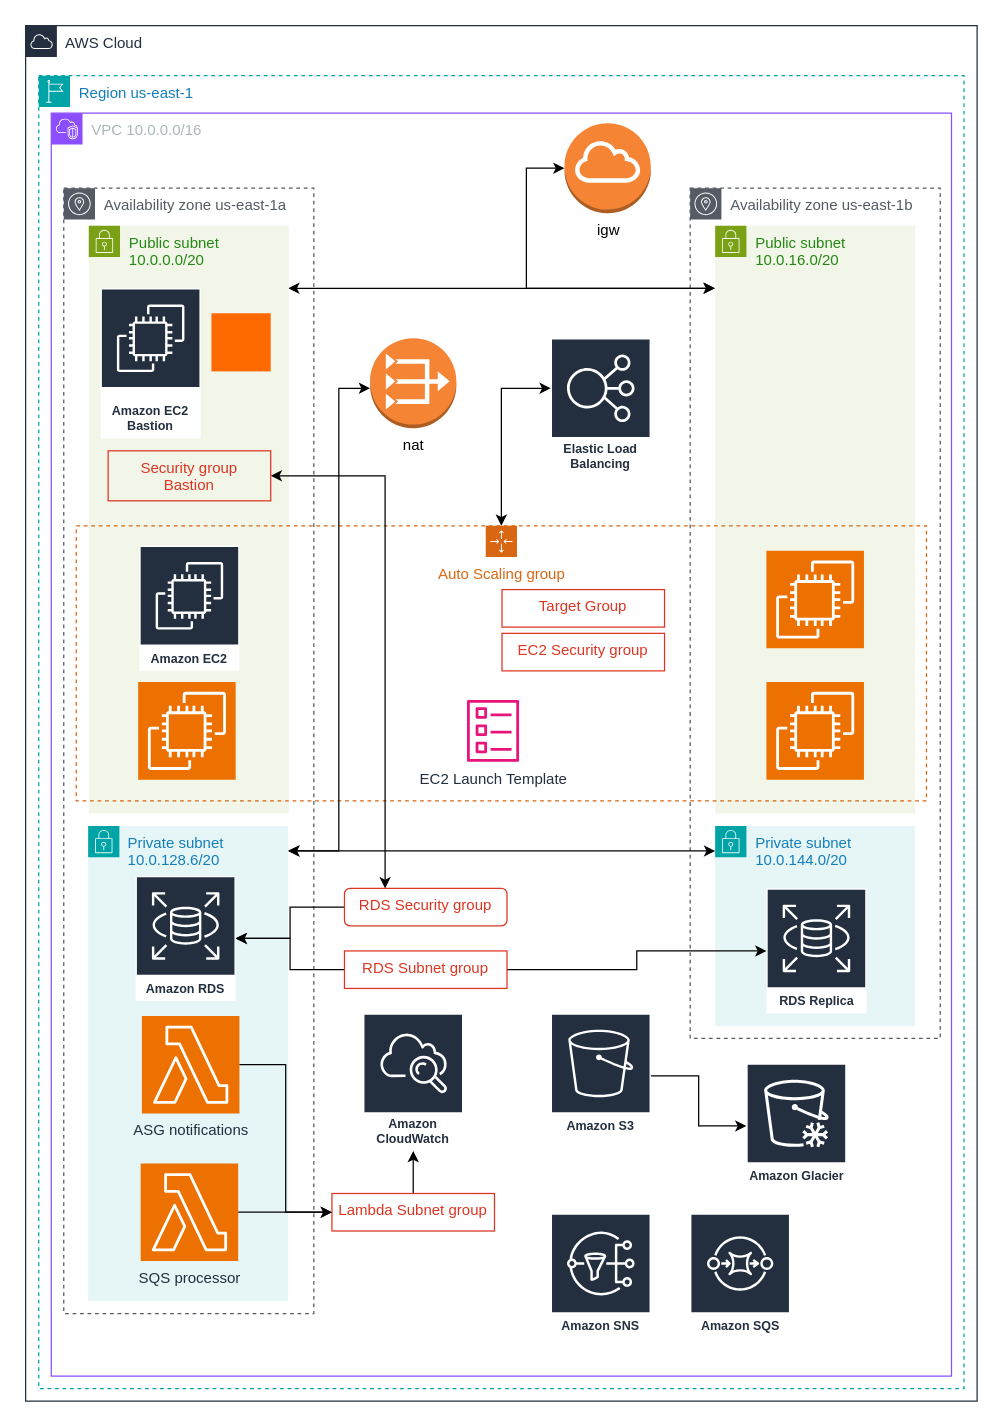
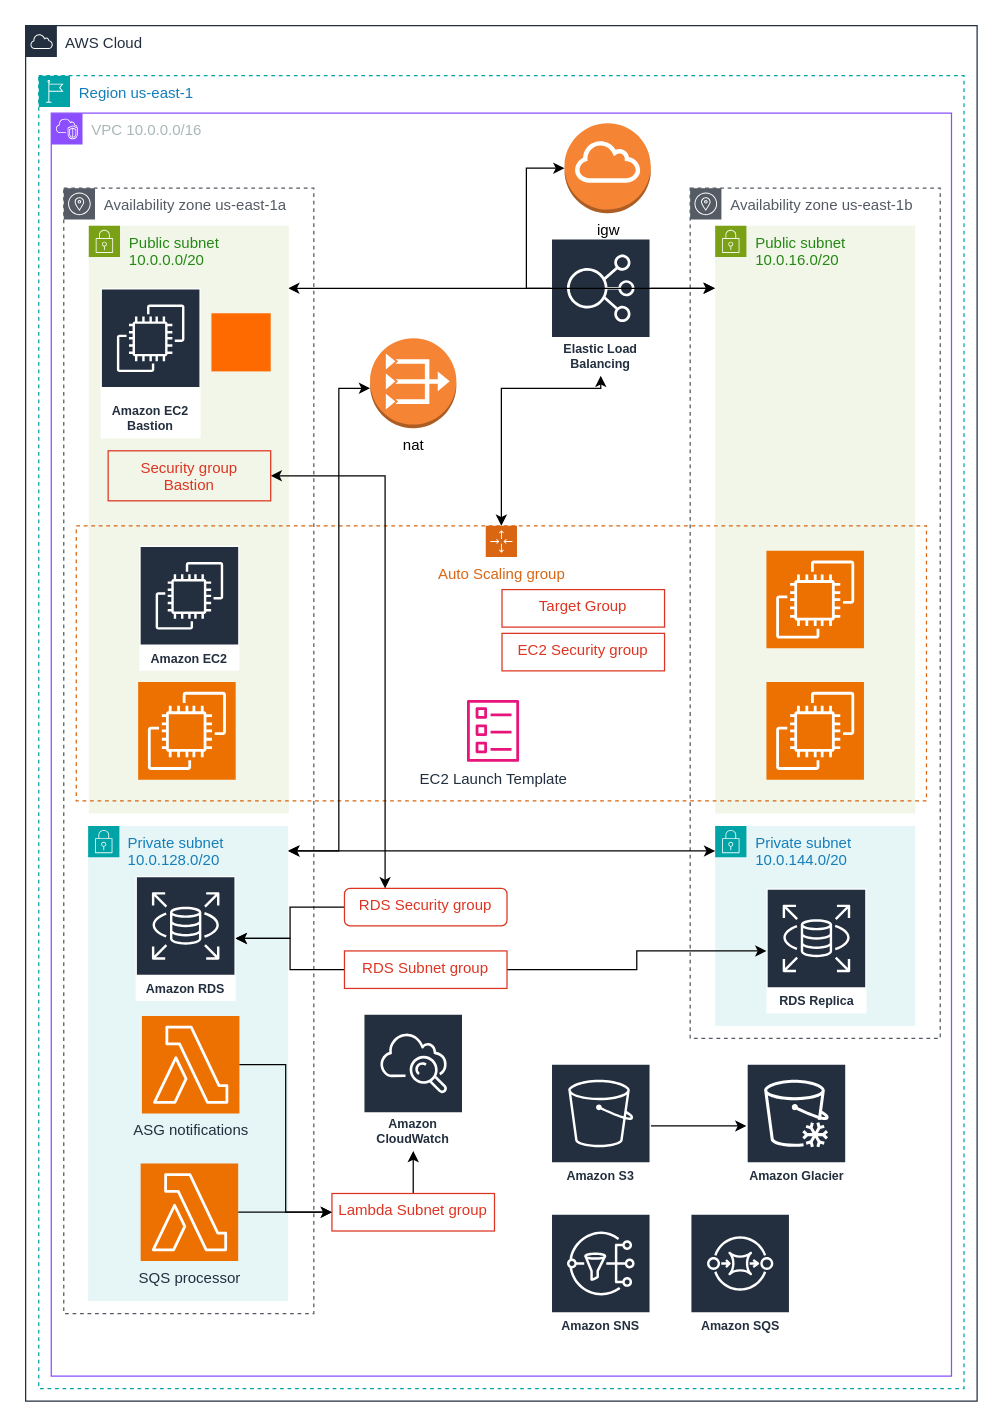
(601, 407) -> (601, 307)
(183, 852) -> (183, 852)
(601, 1076) -> (601, 1126)
